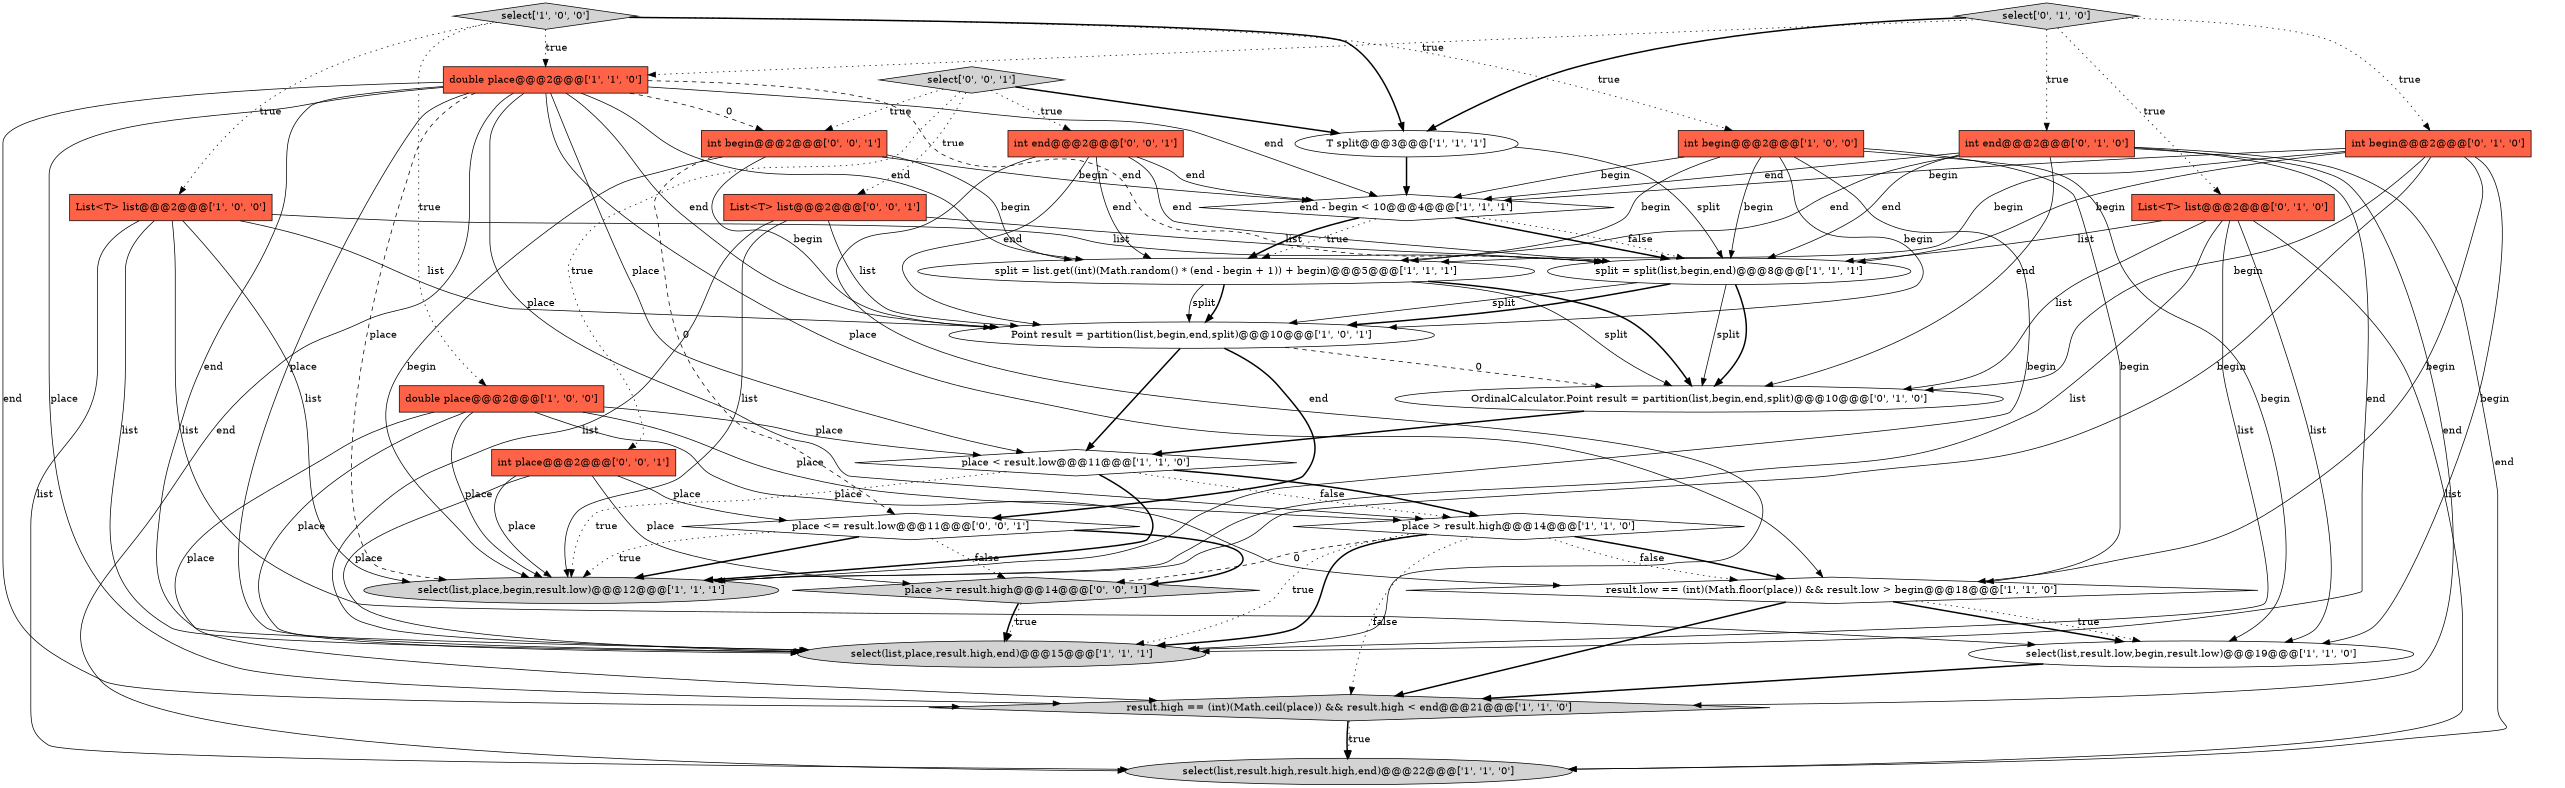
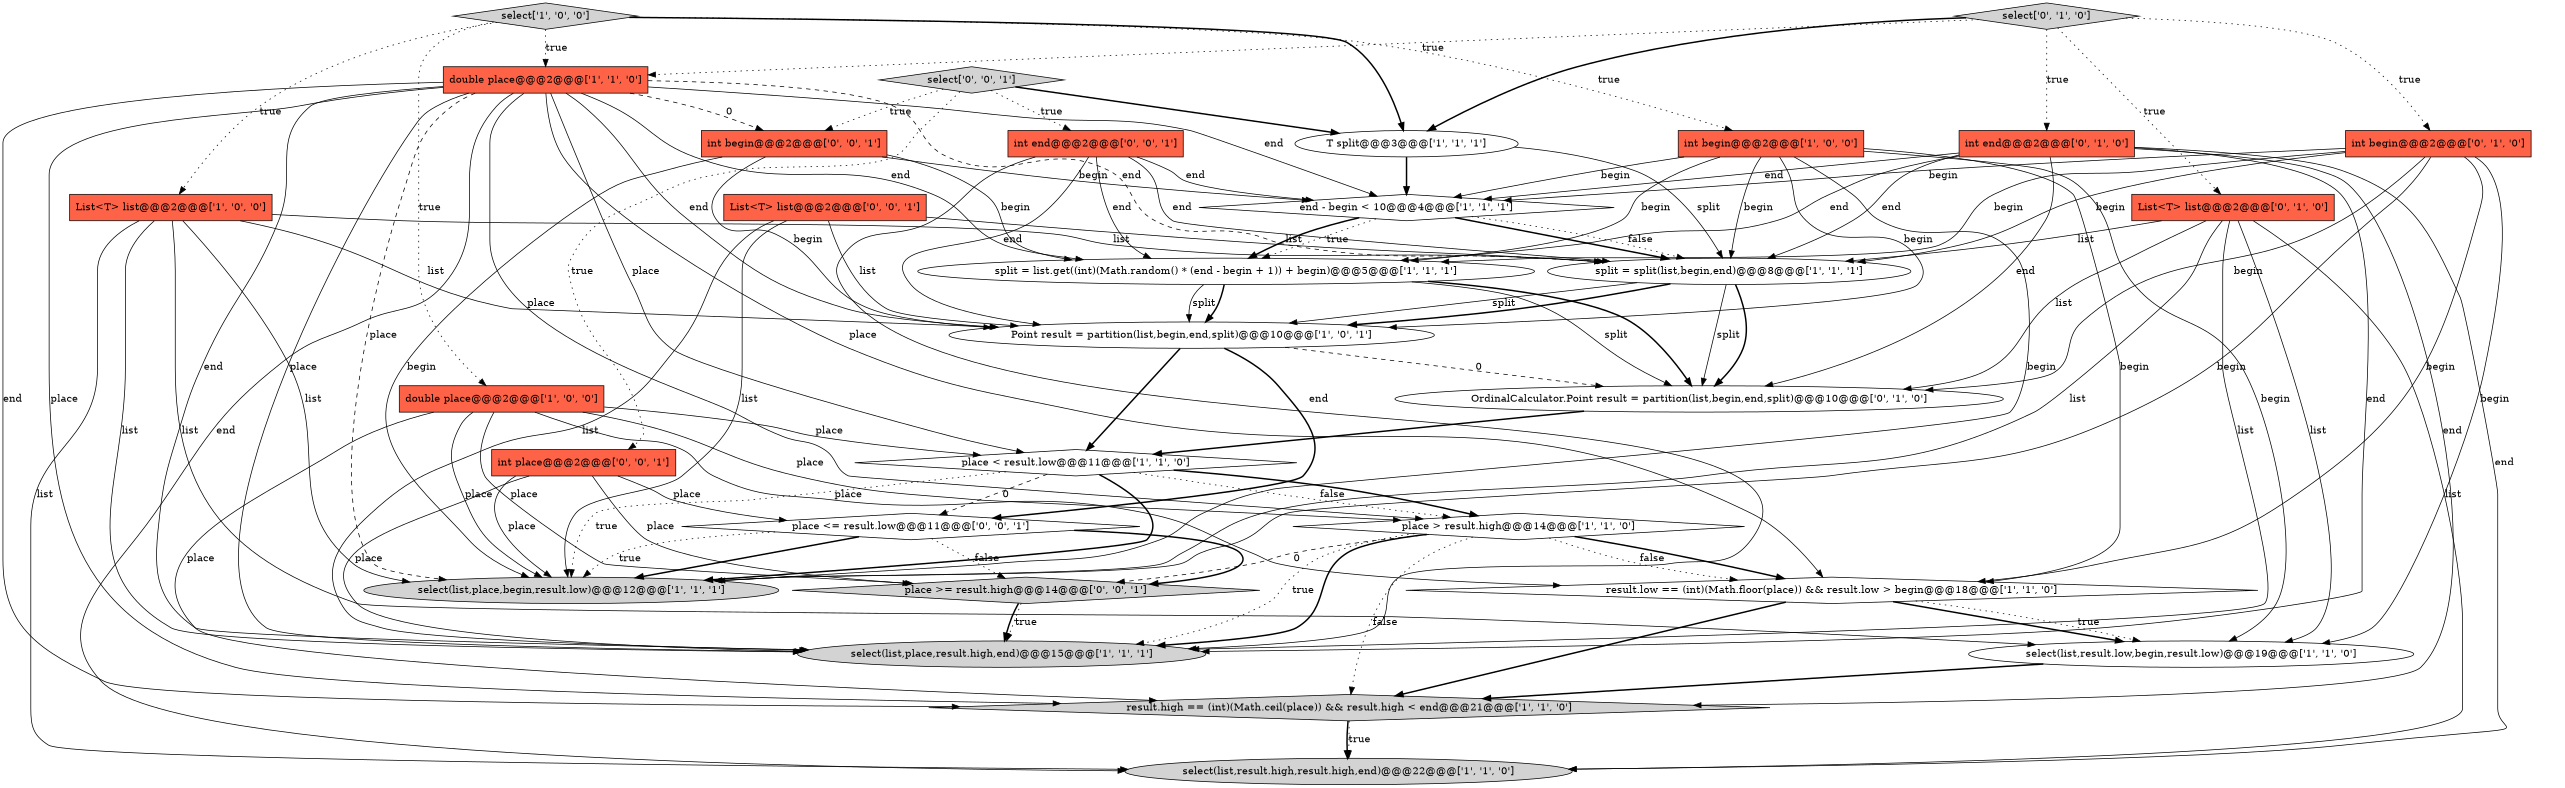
(925, 152) -> none
(693, 368) -> (997, 493)
(270, 618) -> (647, 568)
